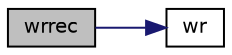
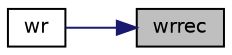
(121, 28) -> (91, 28)
